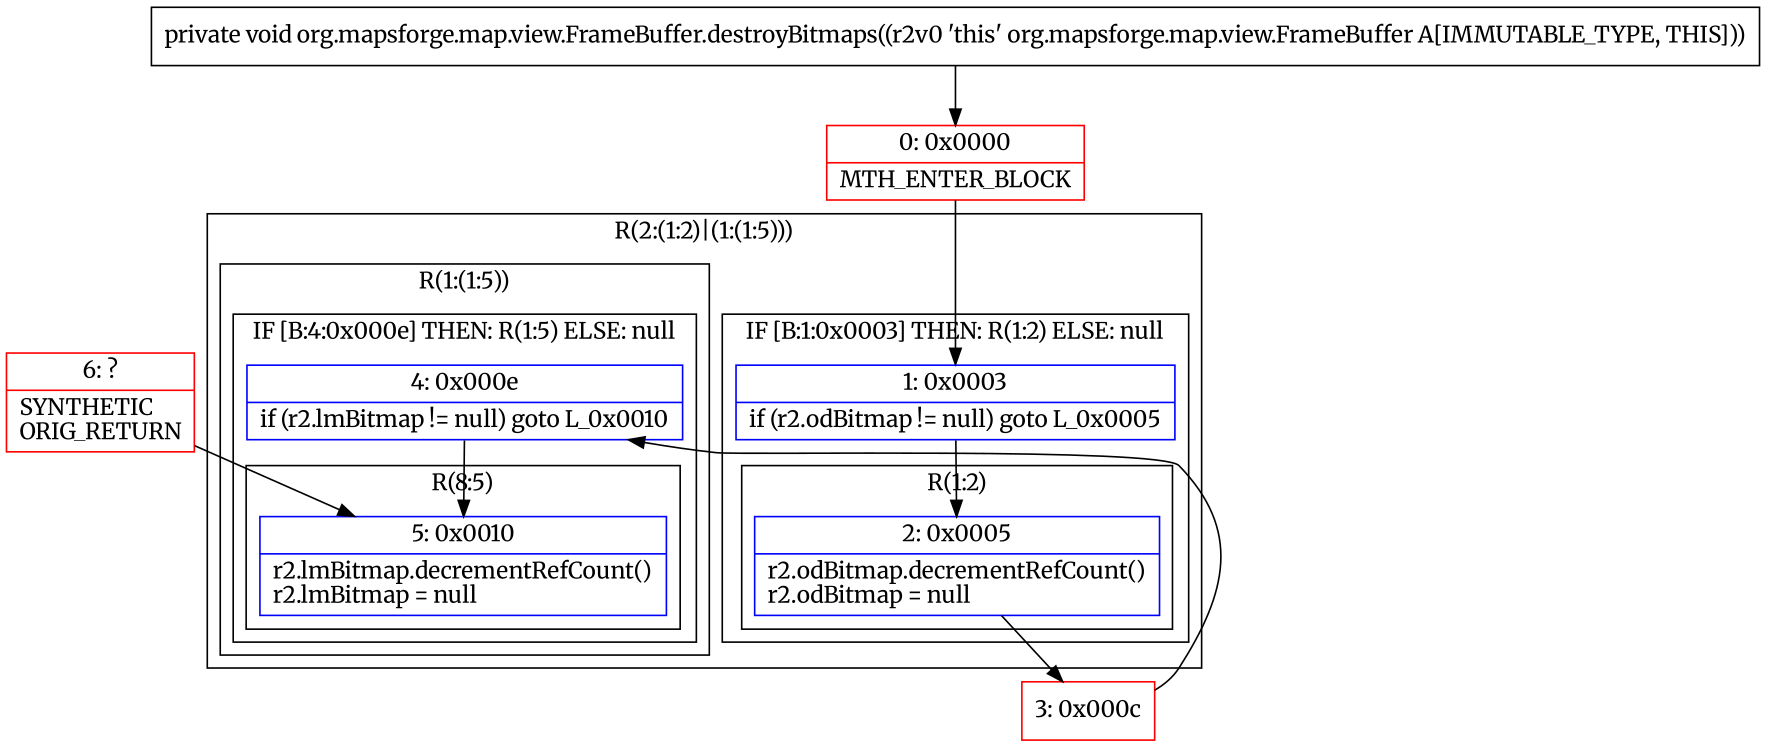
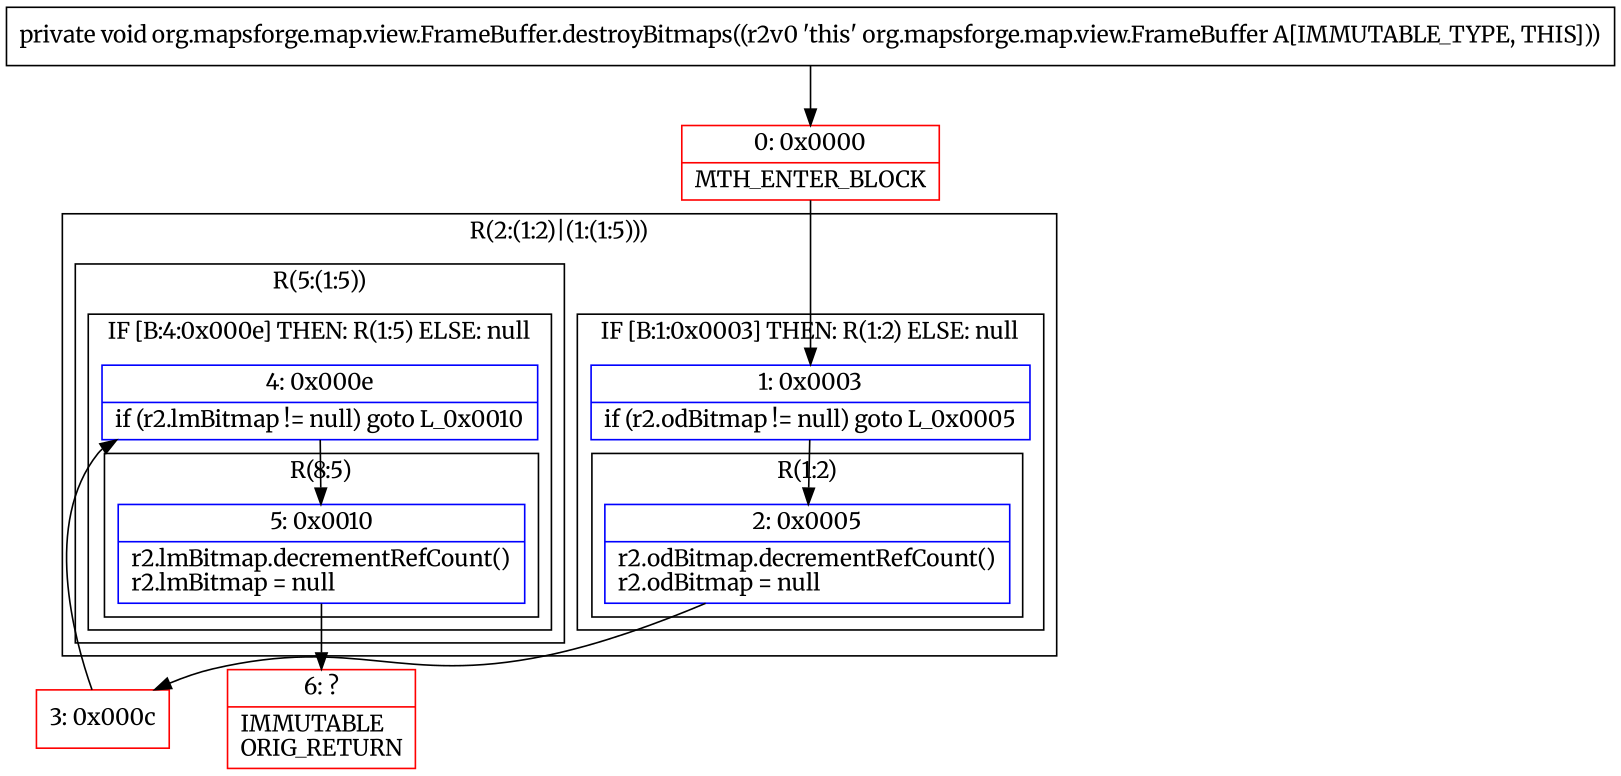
(465, 283) -> (320, 283)
(87, 408) -> (313, 725)
(267, 478) -> (321, 628)
